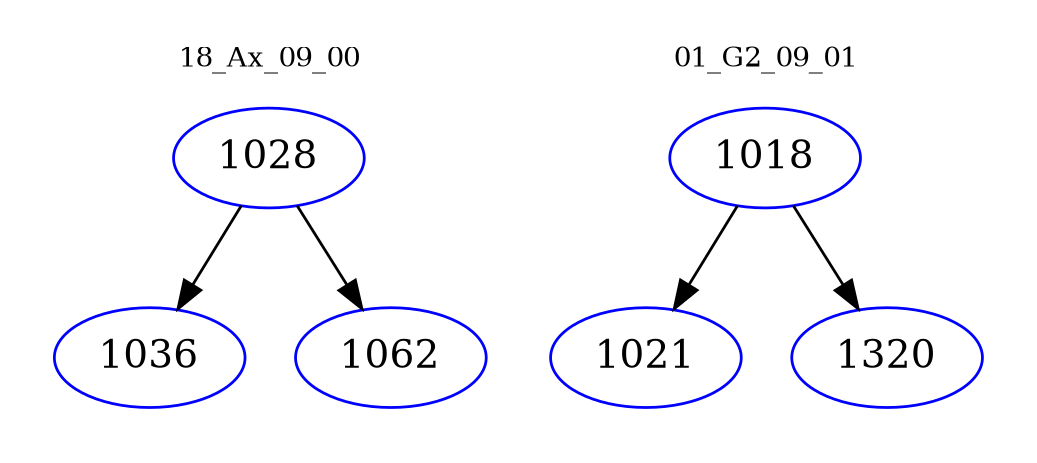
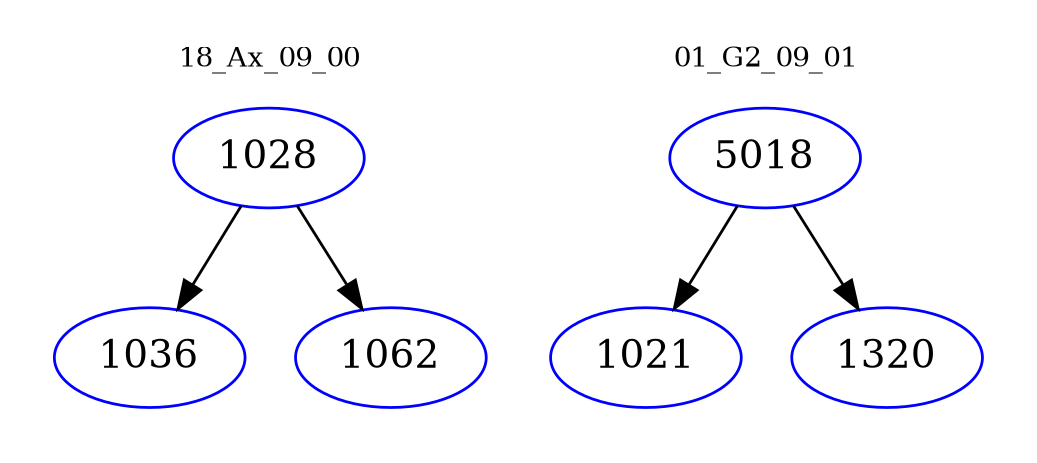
(765, 158) -> (765, 158)
